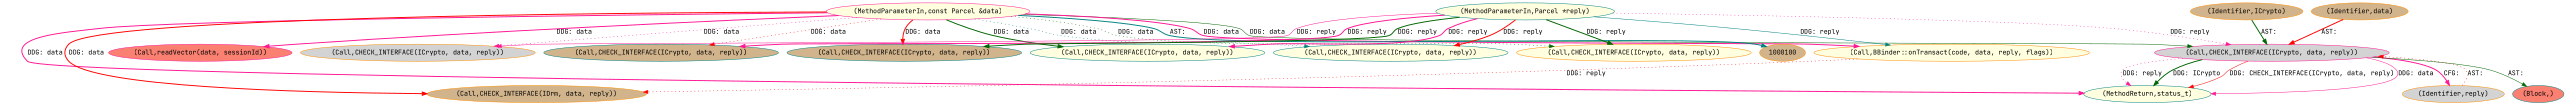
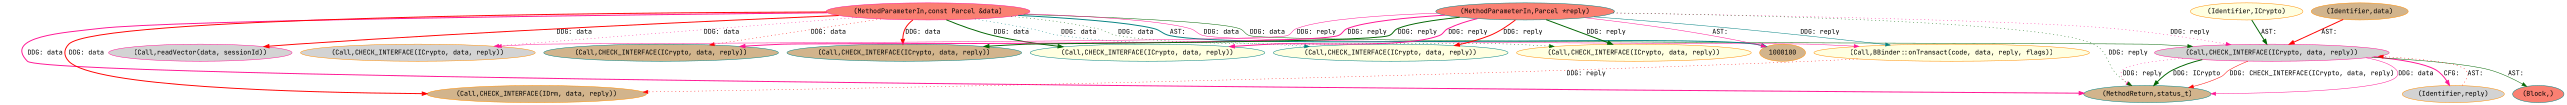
(928, 11) -> (928, 11)
(1525, 11) -> (1525, 11)
(2247, 11) -> (2247, 11)
none -> (1921, 23)
(554, 29) -> (554, 29)
none -> (1673, 29)
(1438, 42) -> (1438, 42)
(200, 53) -> (200, 53)
(2147, 94) -> (2147, 94)
